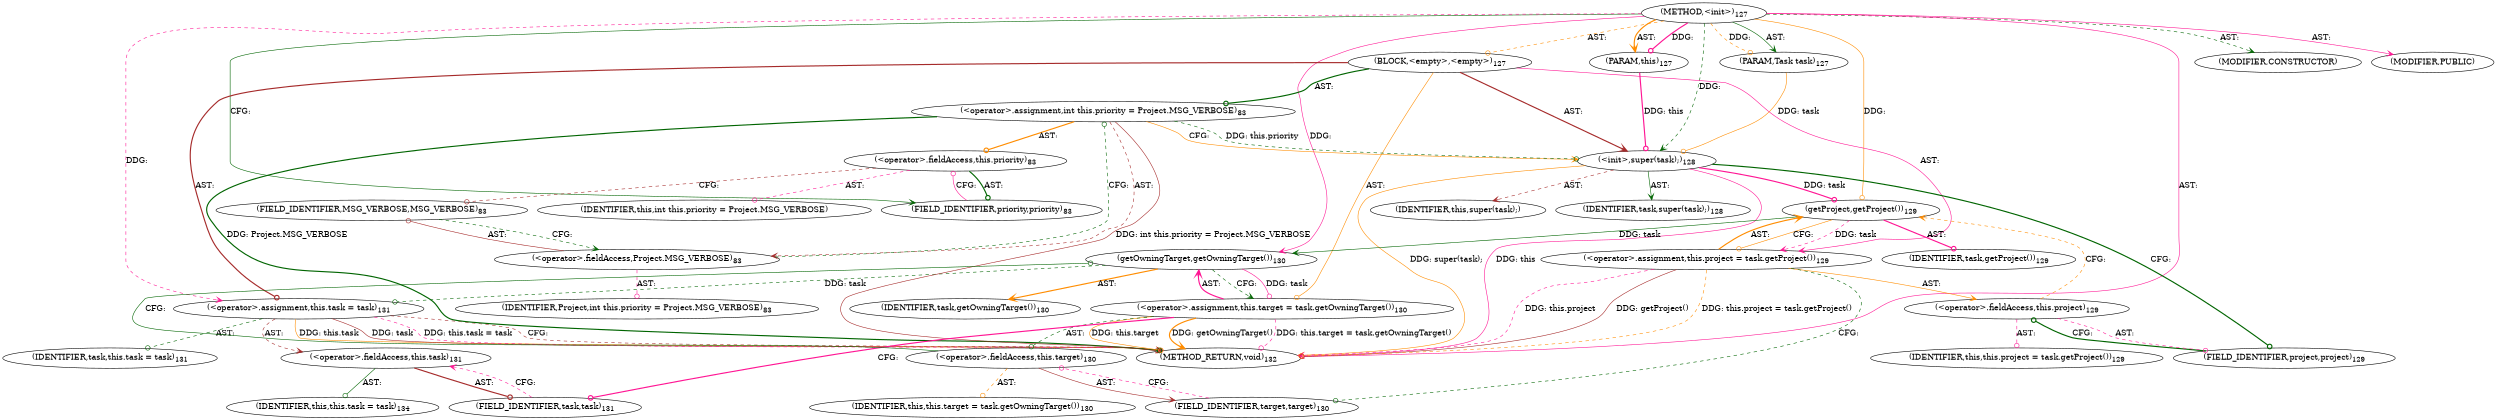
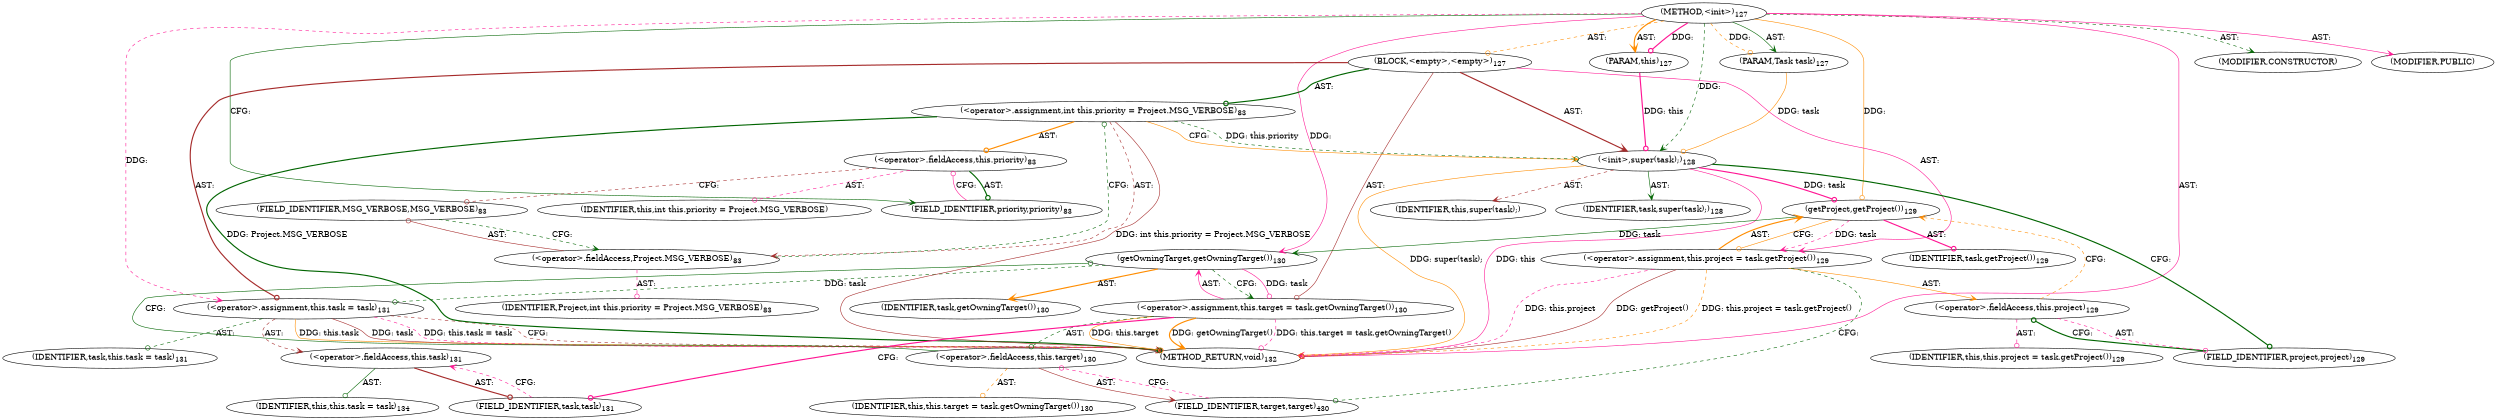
(1364, 184) -> (1364, 184)
(1206, 292) -> (1206, 292)
(1323, 407) -> (1323, 407)
